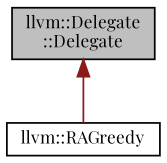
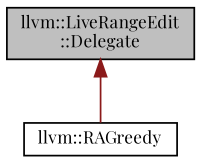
(83, 34) -> (101, 34)
